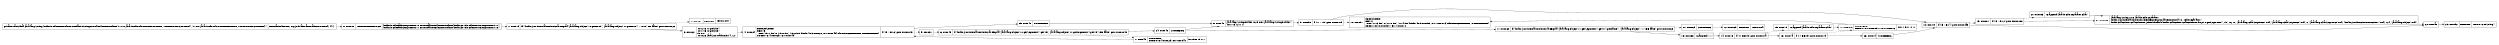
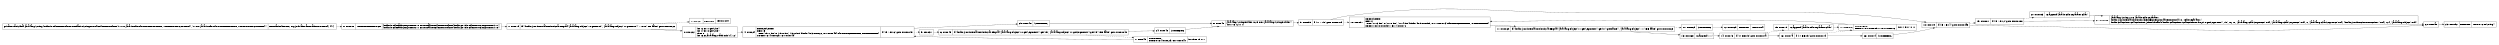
(1041, 23) -> (1041, 23)
(1340, 30) -> (1502, 26)
(717, 36) -> (717, 36)
